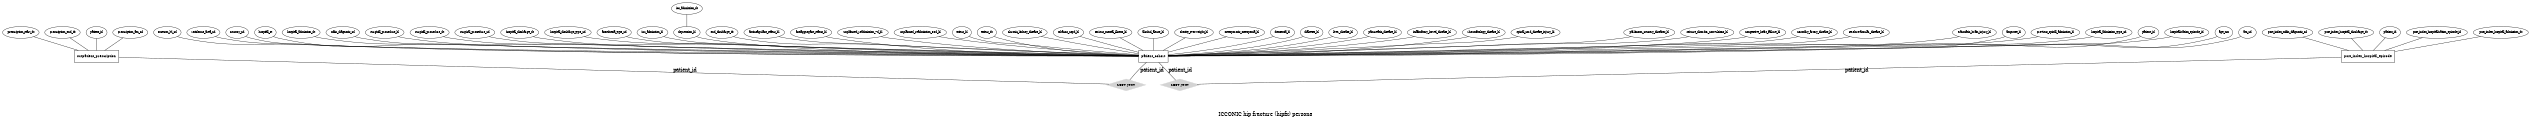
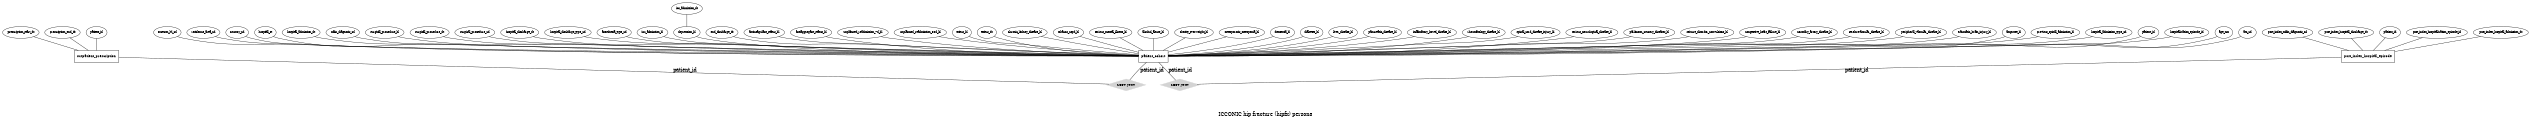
(130, 32) -> none
none -> (1592, 32)
none -> (1921, 32)
